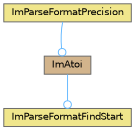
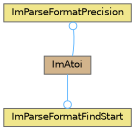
(61, 35) -> (74, 43)
